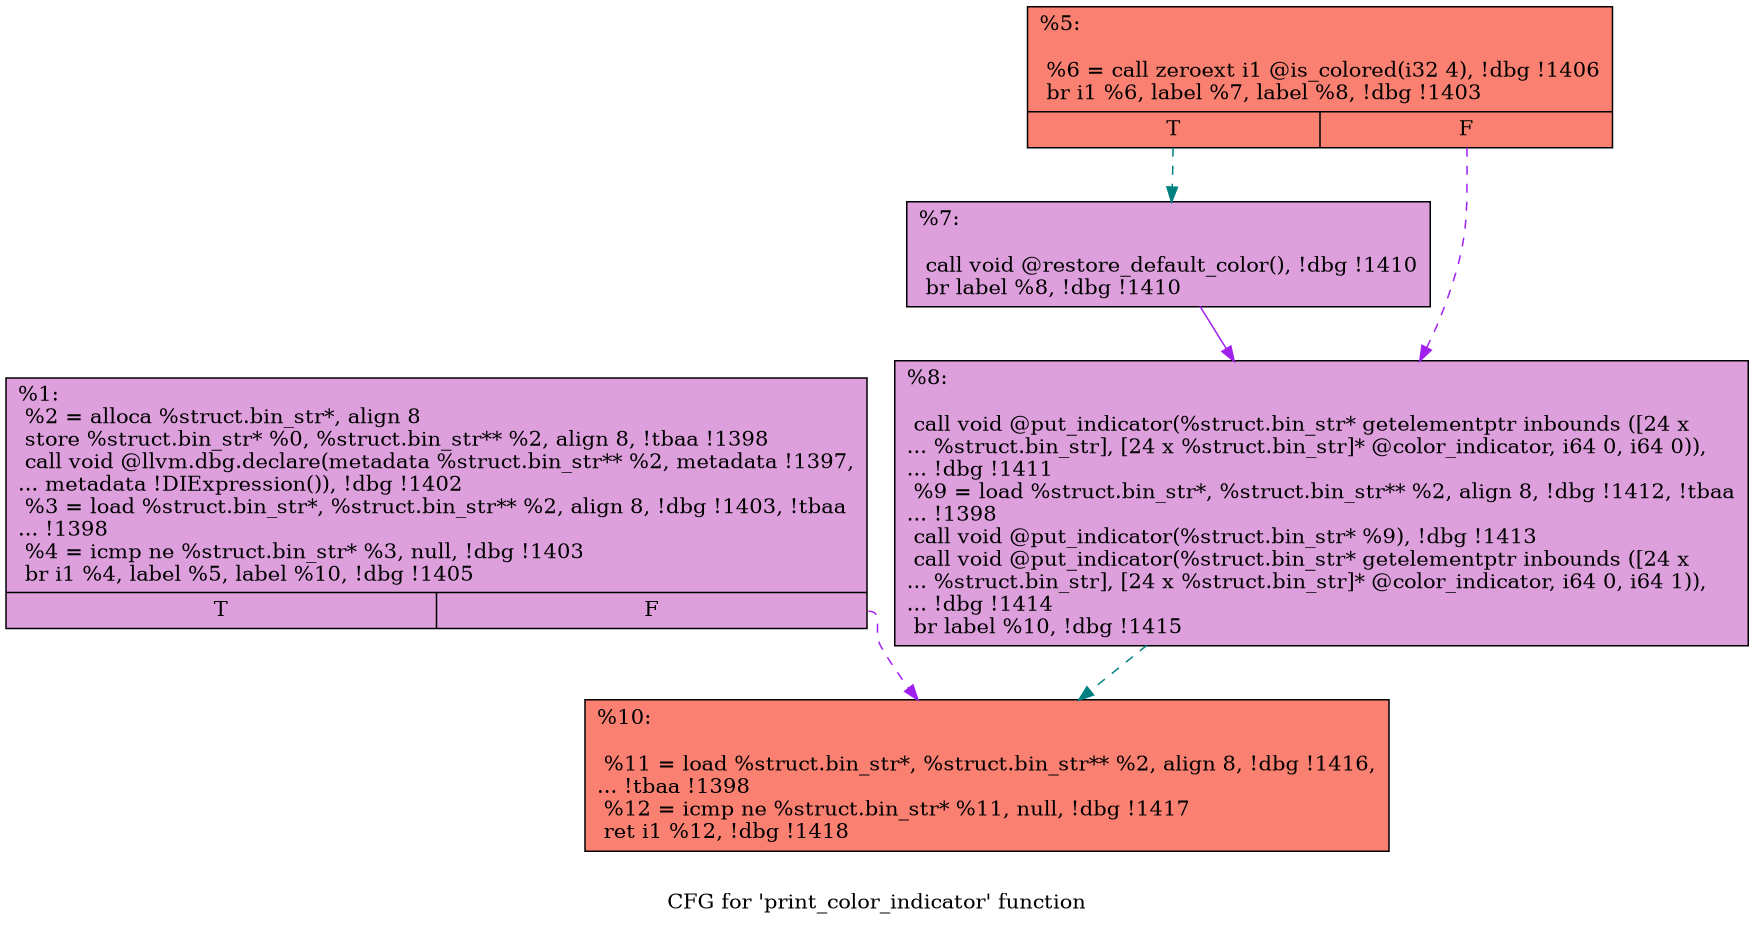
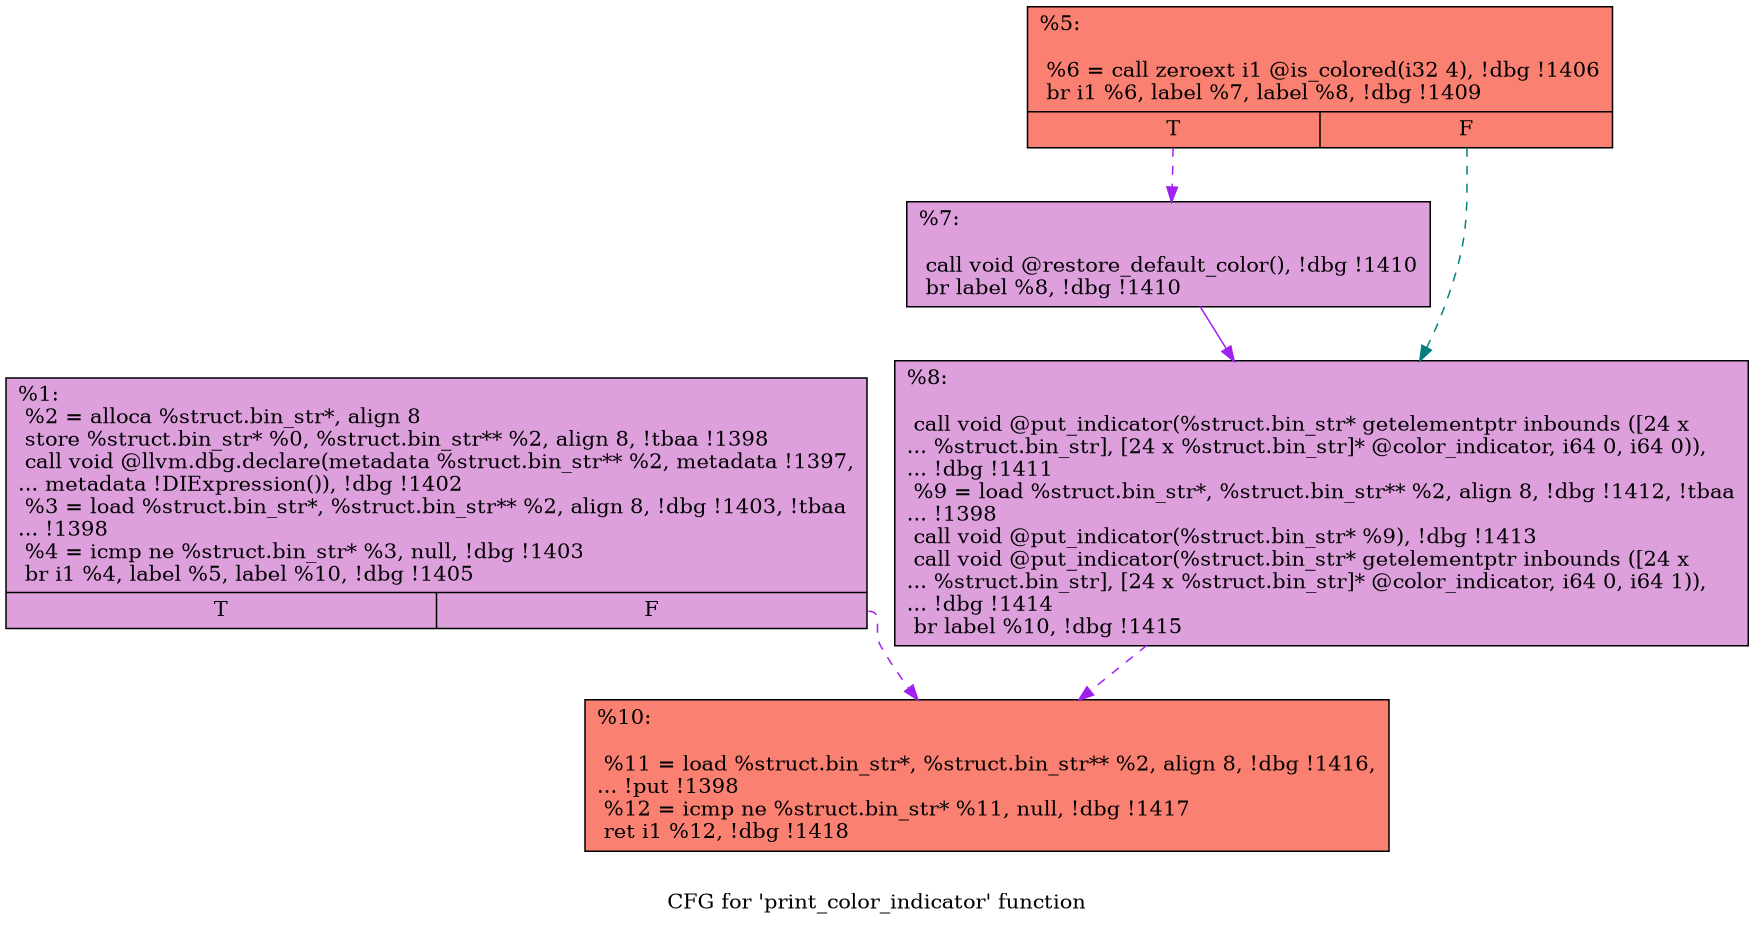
(1261, 93) -> (1261, 93)
(1173, 167) -> (1173, 167)
(1461, 251) -> (1461, 251)
(1119, 668) -> (1119, 668)
(674, 787) -> (668, 787)
